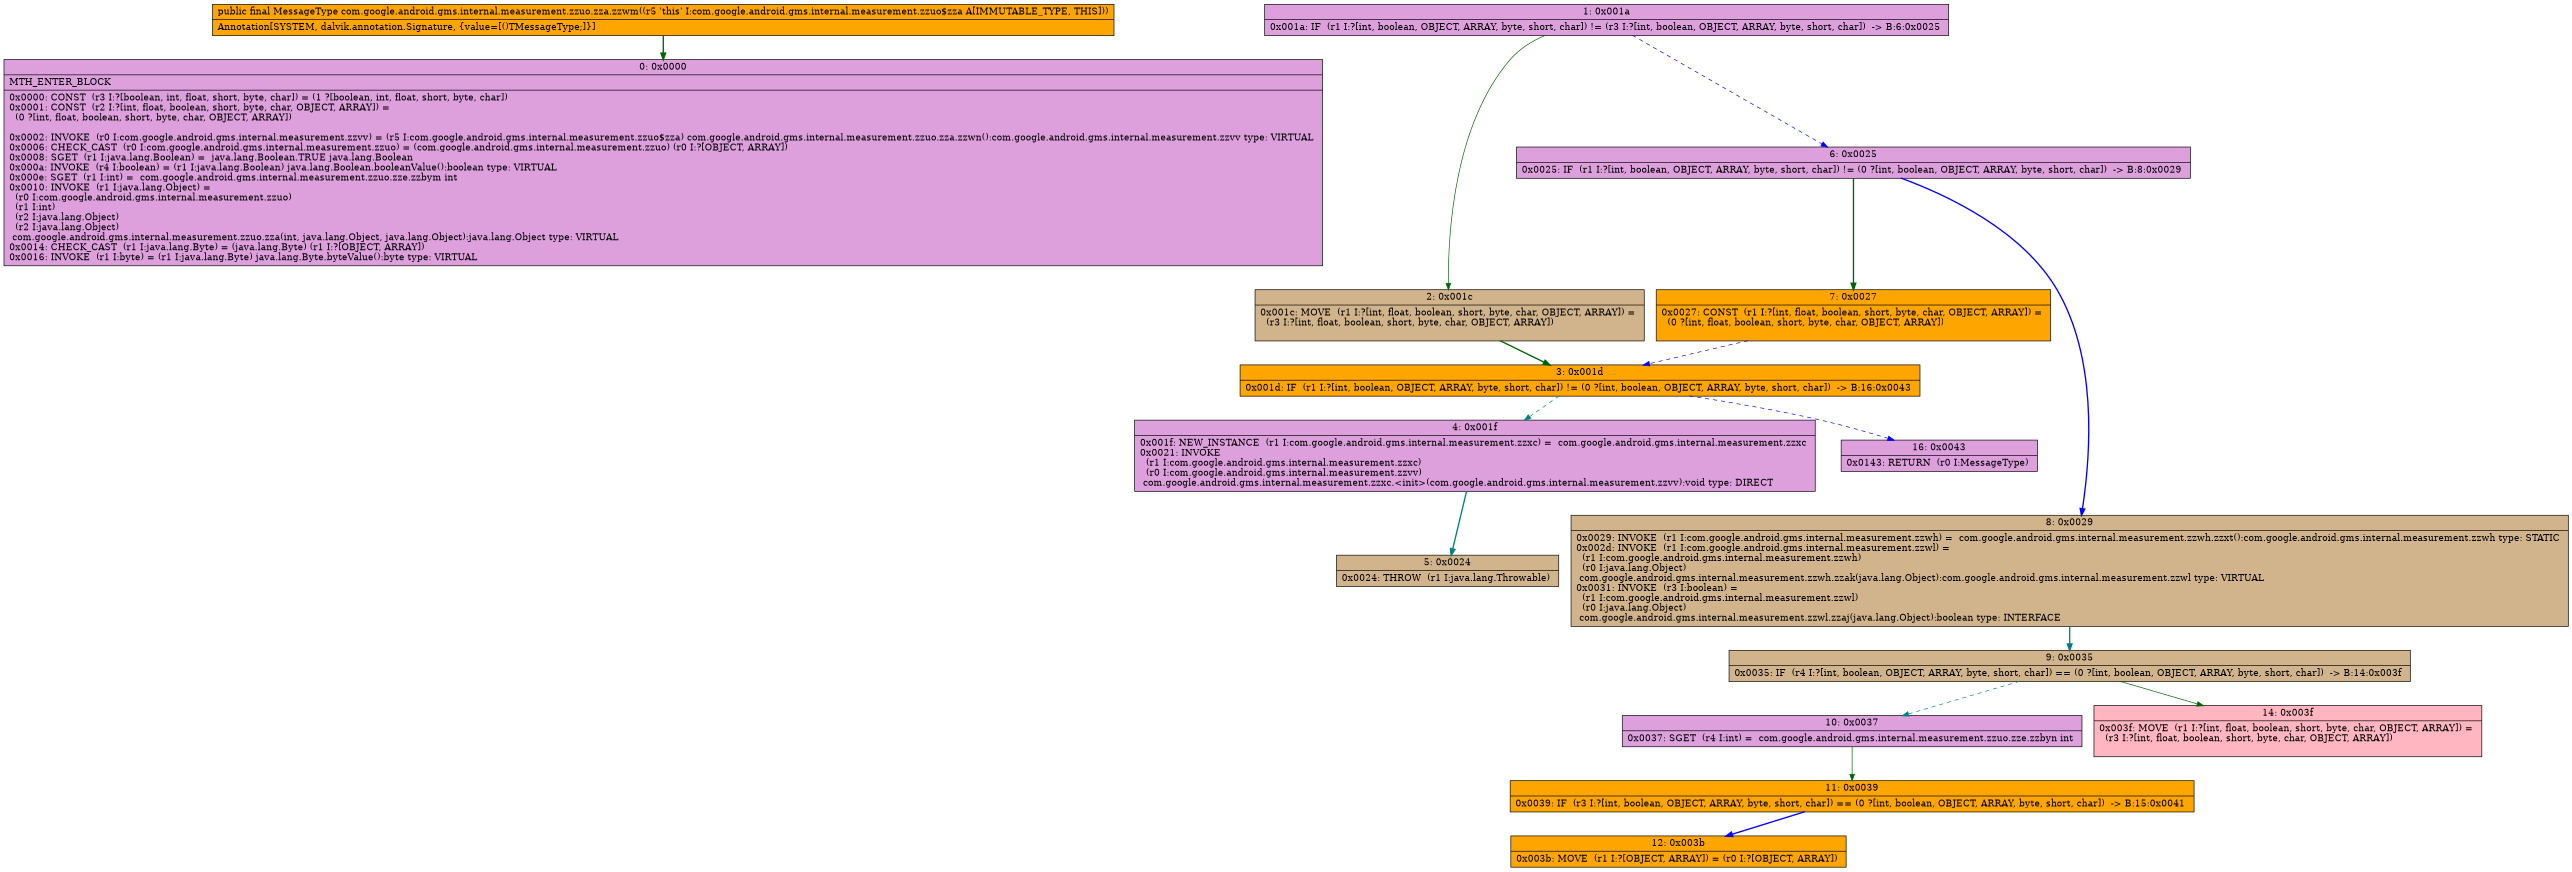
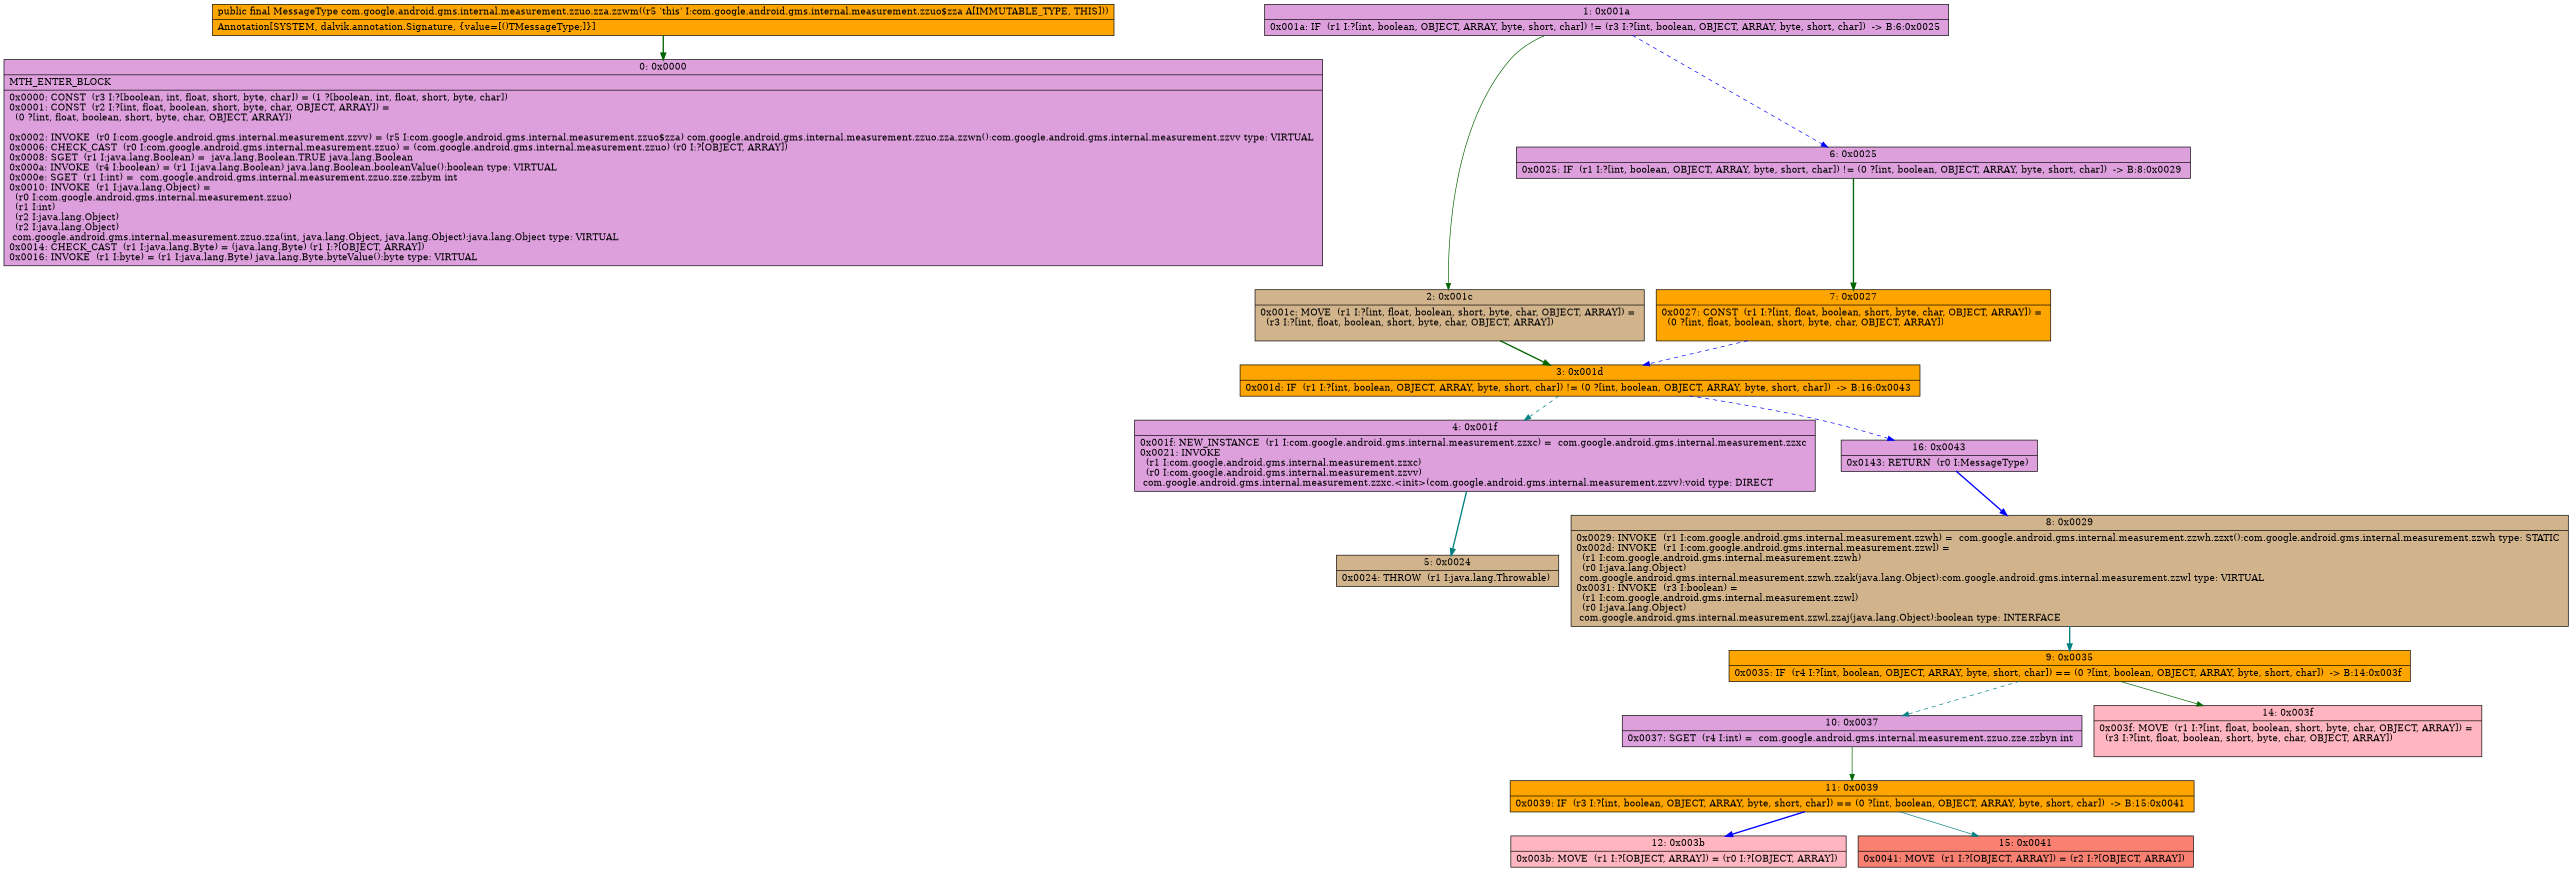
(2063, 303) -> (1979, 491)
(2070, 666) -> (2070, 666)
(1678, 852) -> (1678, 852)
none -> (2026, 852)
